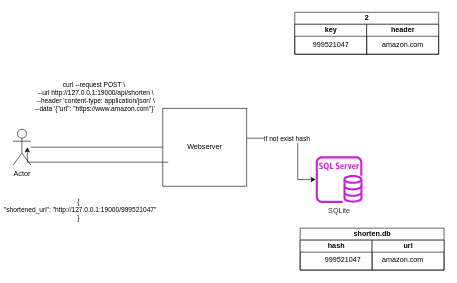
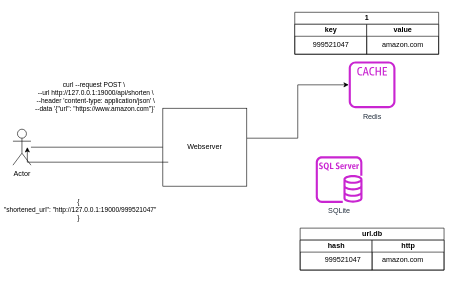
(367, 18) -> (367, 18)
(403, 30) -> (403, 30)
none -> (372, 85)
none -> (298, 136)
(303, 180) -> none
(373, 234) -> (373, 234)
(409, 246) -> (409, 246)
